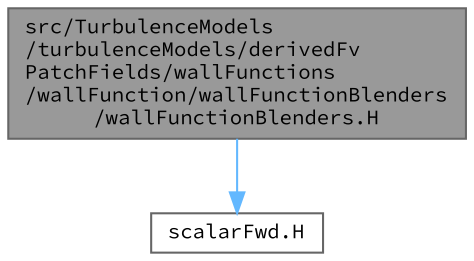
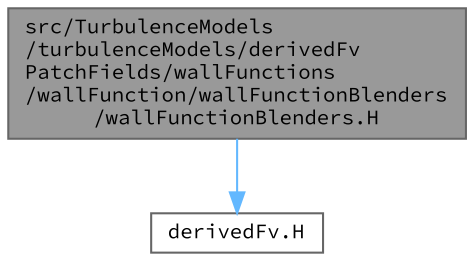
(237, 233) -> (237, 233)
